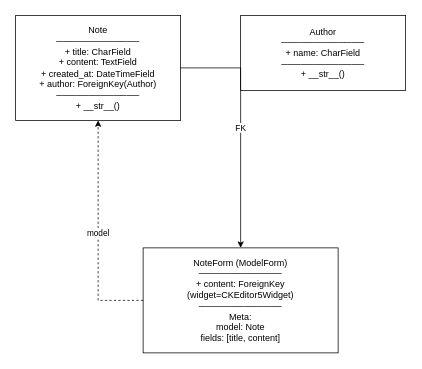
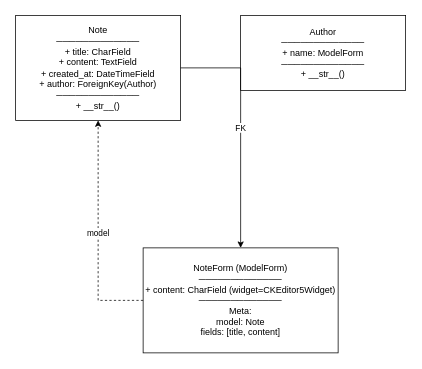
(323, 53) -> (323, 53)
(240, 300) -> (240, 300)
